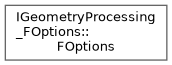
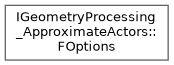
(86, 33) -> (87, 33)
